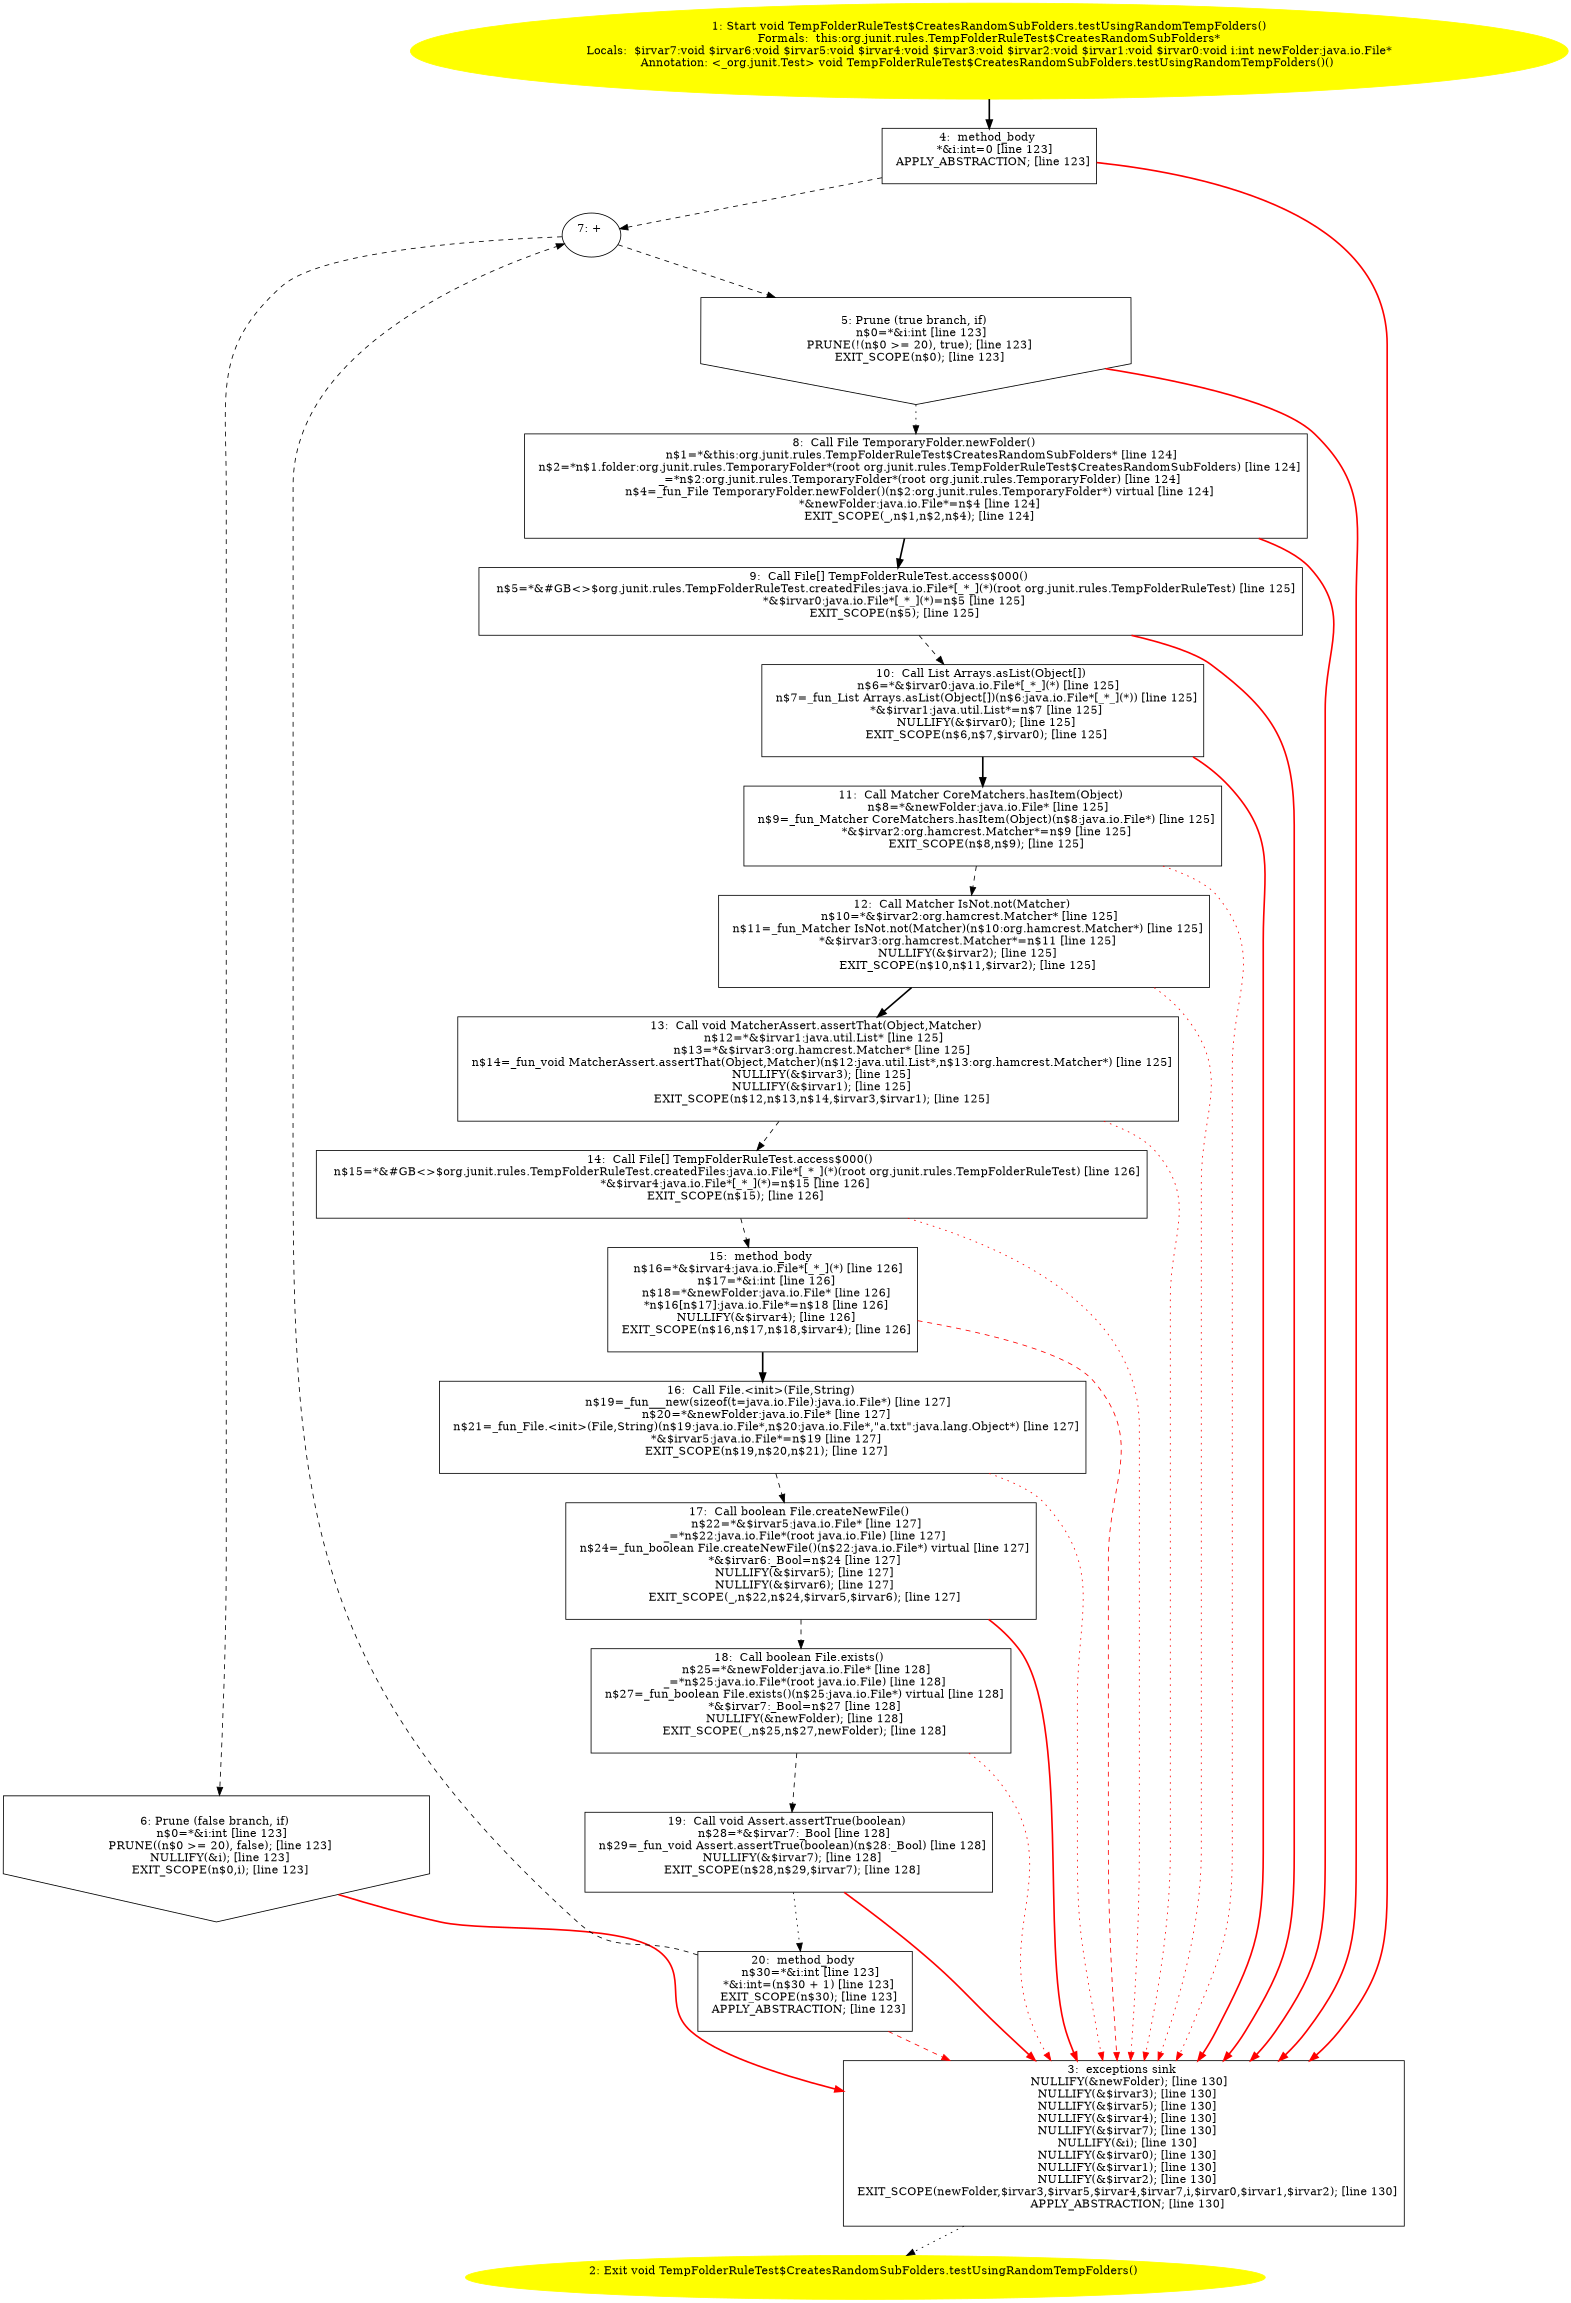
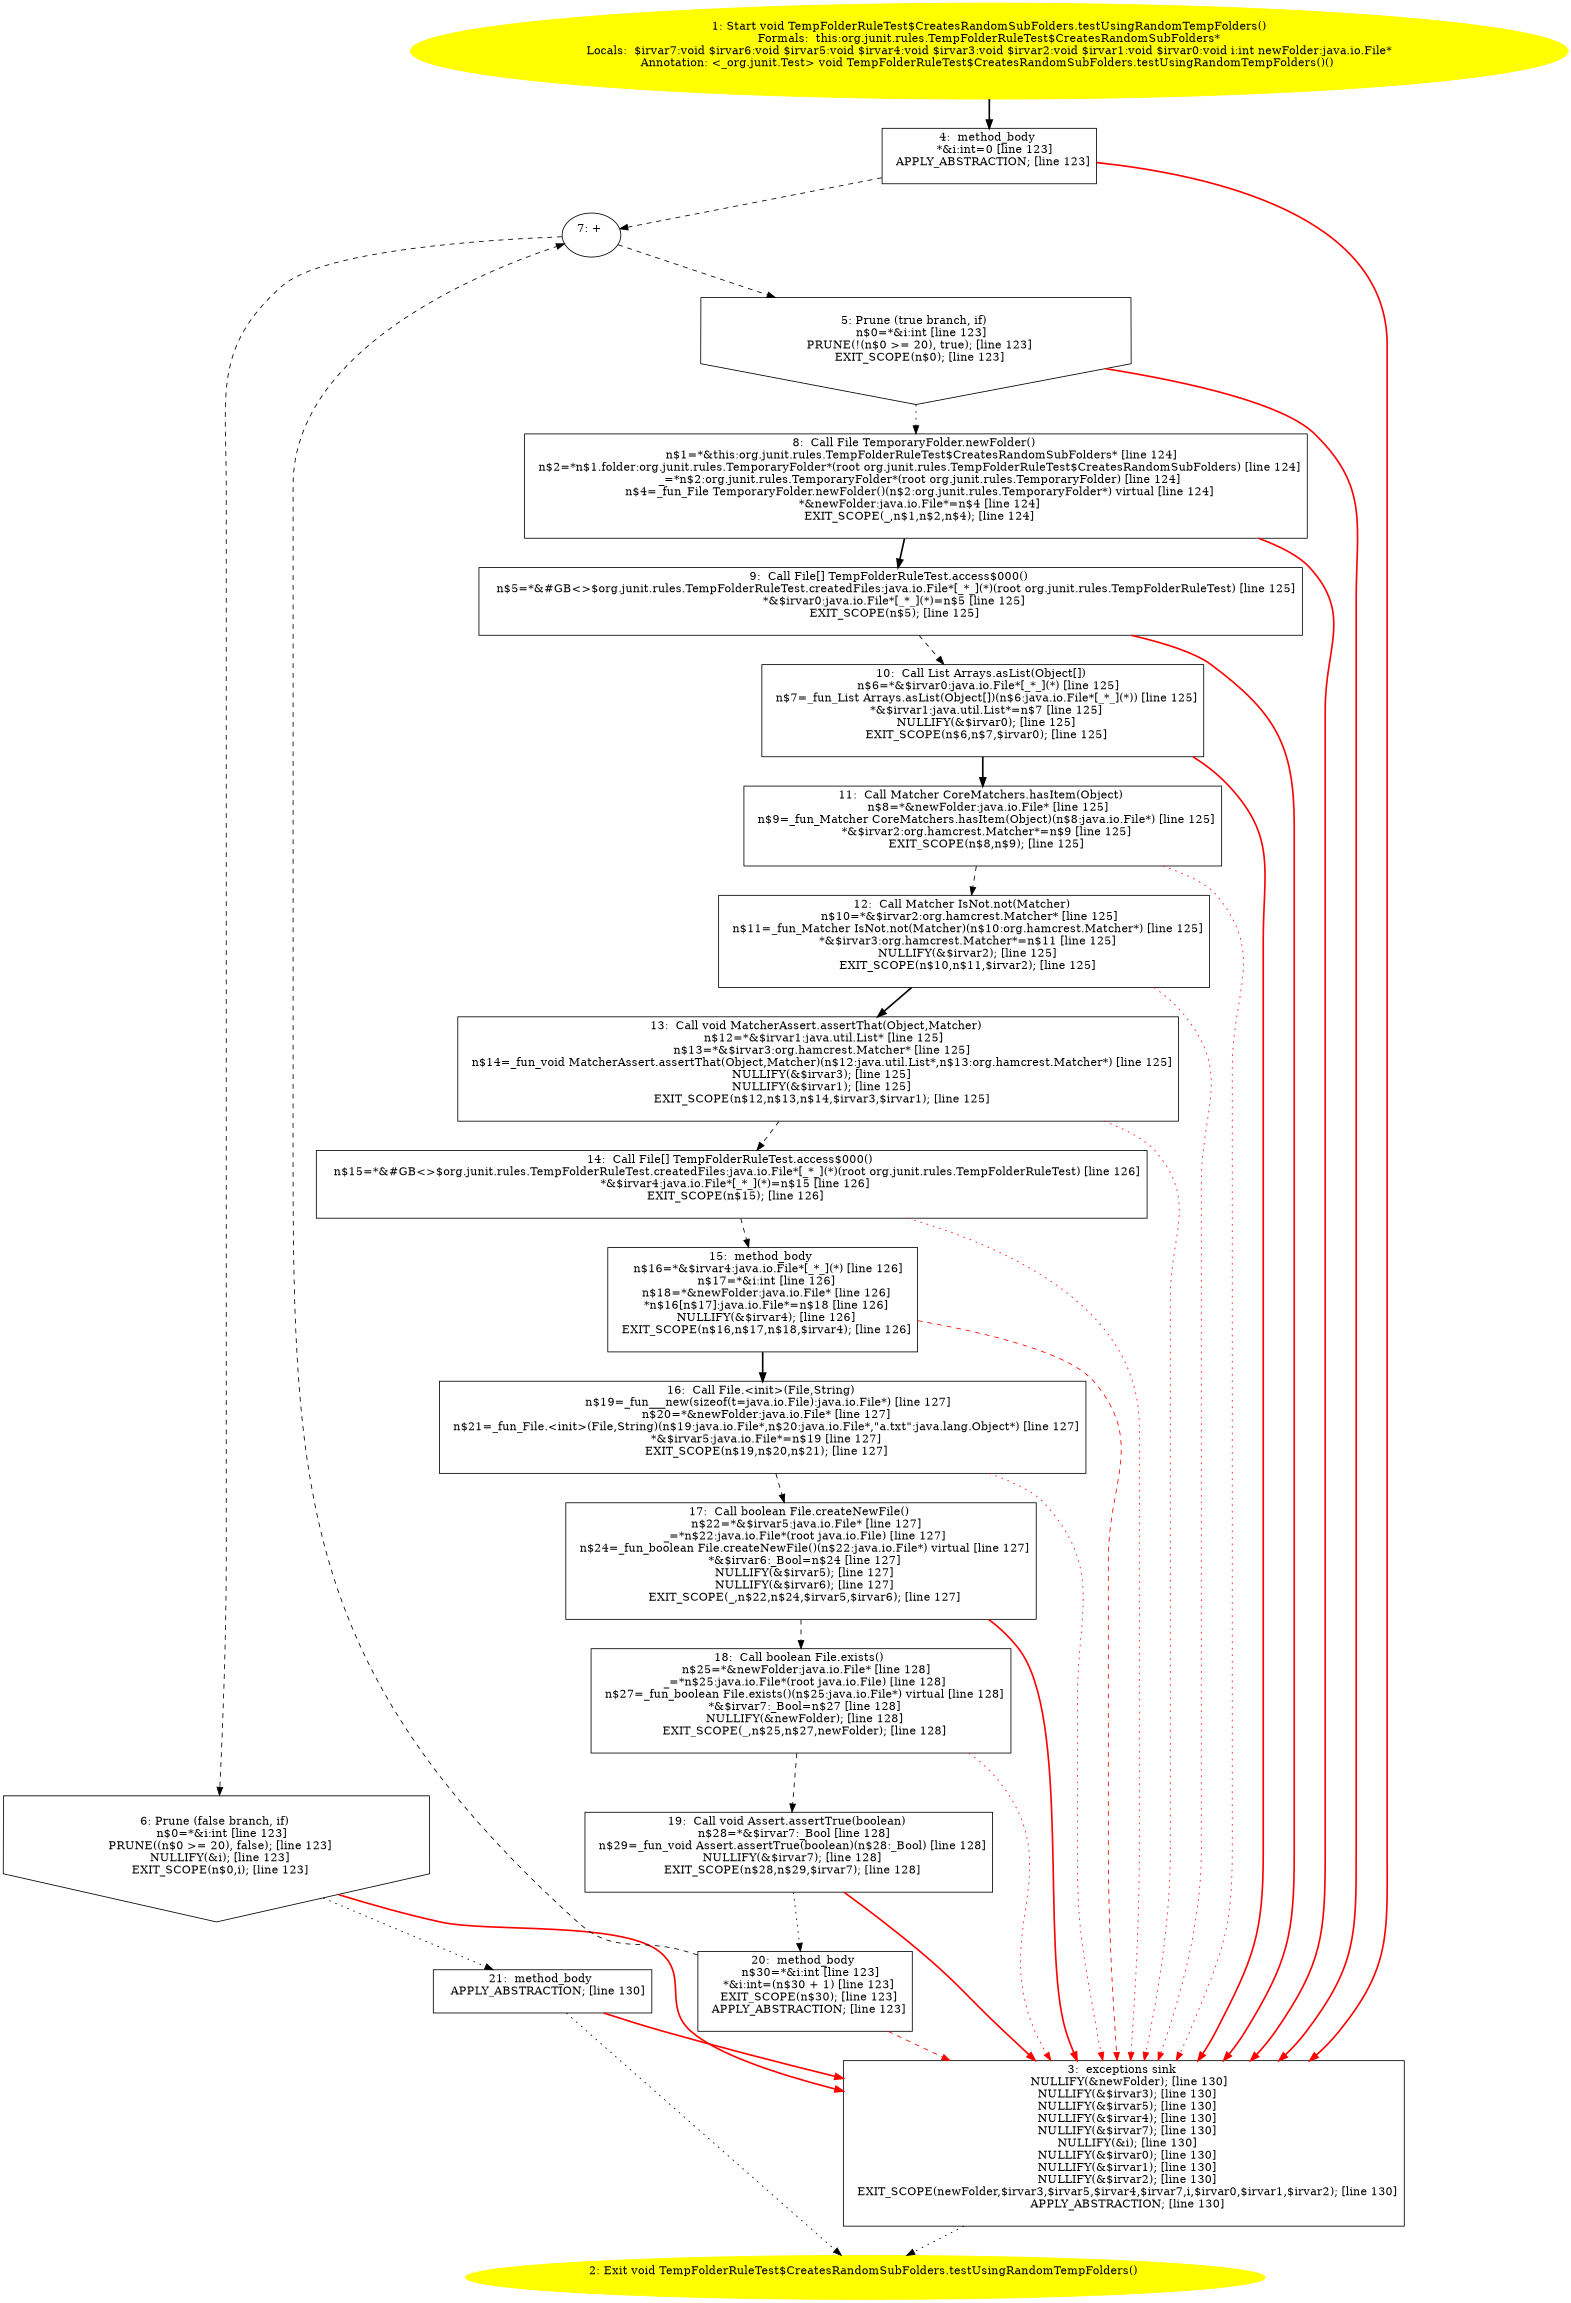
none -> (543, 1991)
